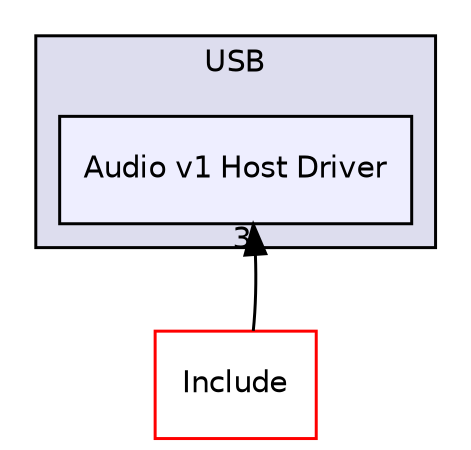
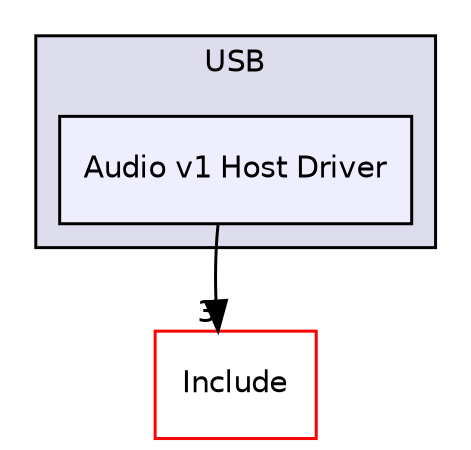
(256, 293) -> (216, 267)
